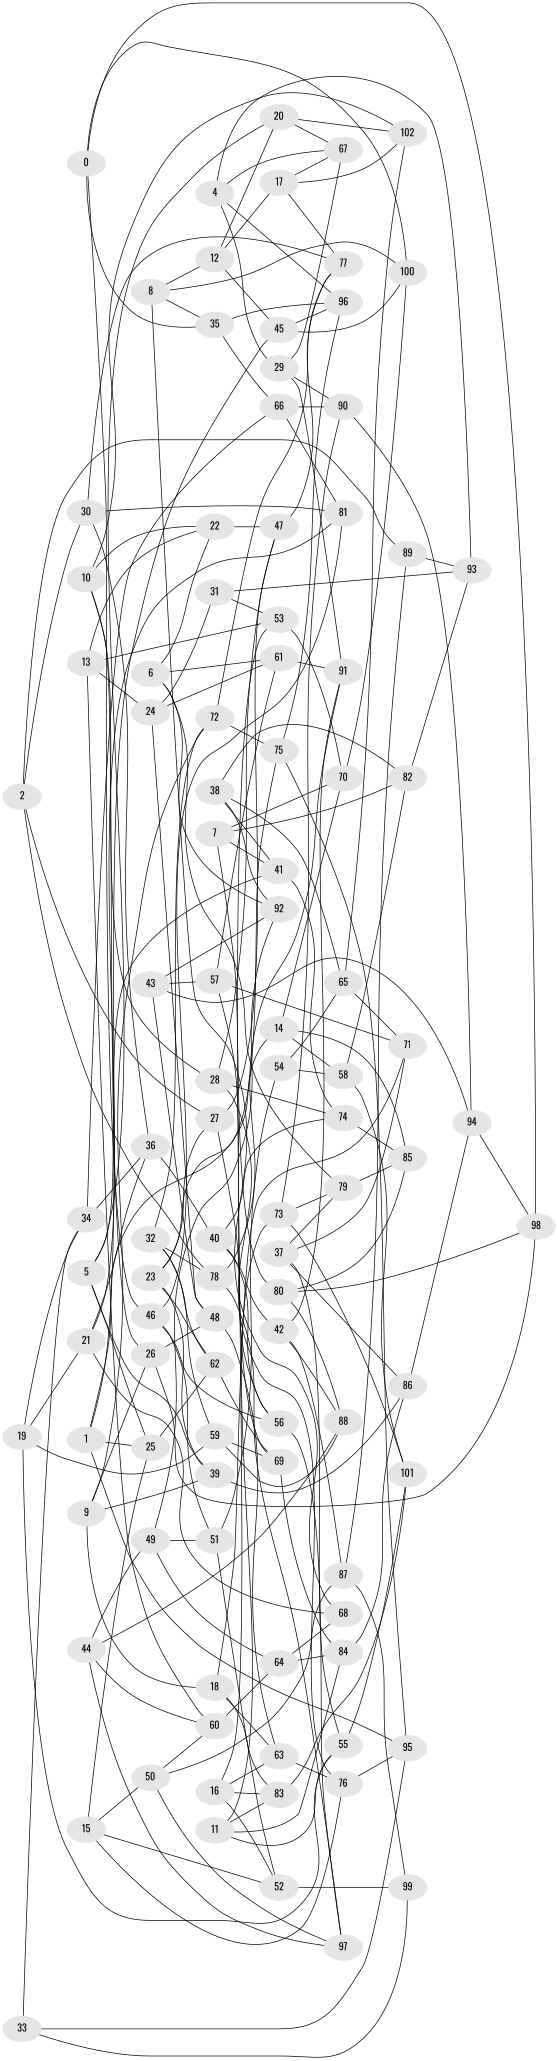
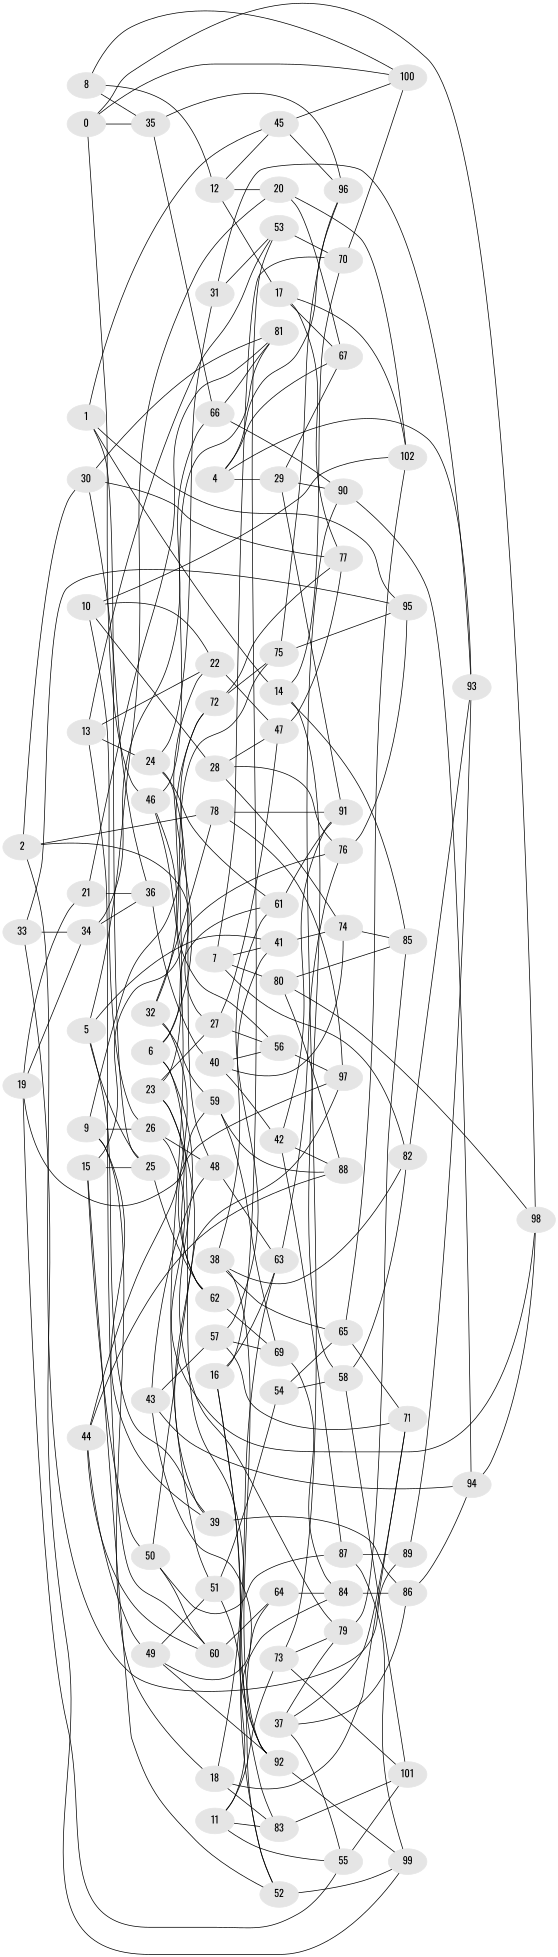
(343, 1614) -> none
none -> (343, 1812)
